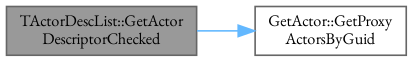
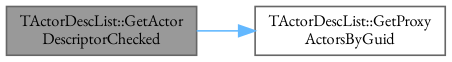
(331, 31) -> (350, 31)
